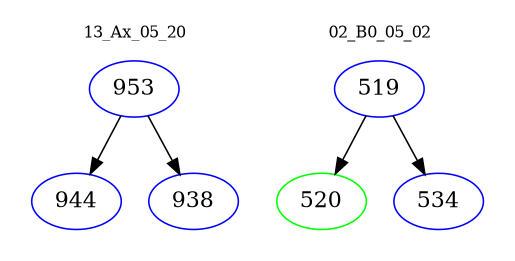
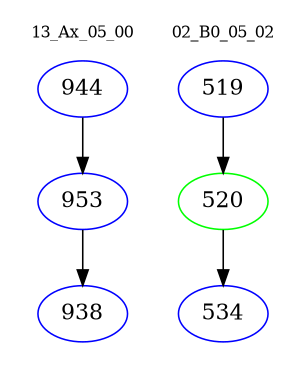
(135, 34) -> (83, 34)
(109, 138) -> (83, 138)
(405, 138) -> (223, 250)
